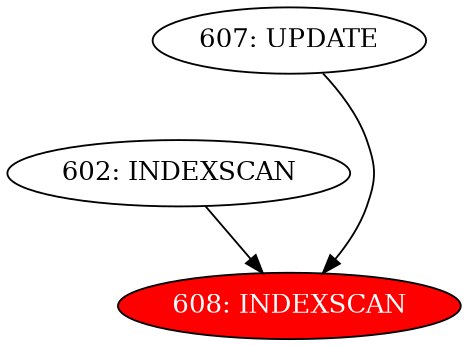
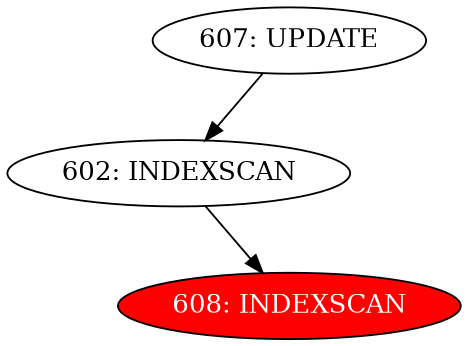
(373, 164) -> (240, 100)
